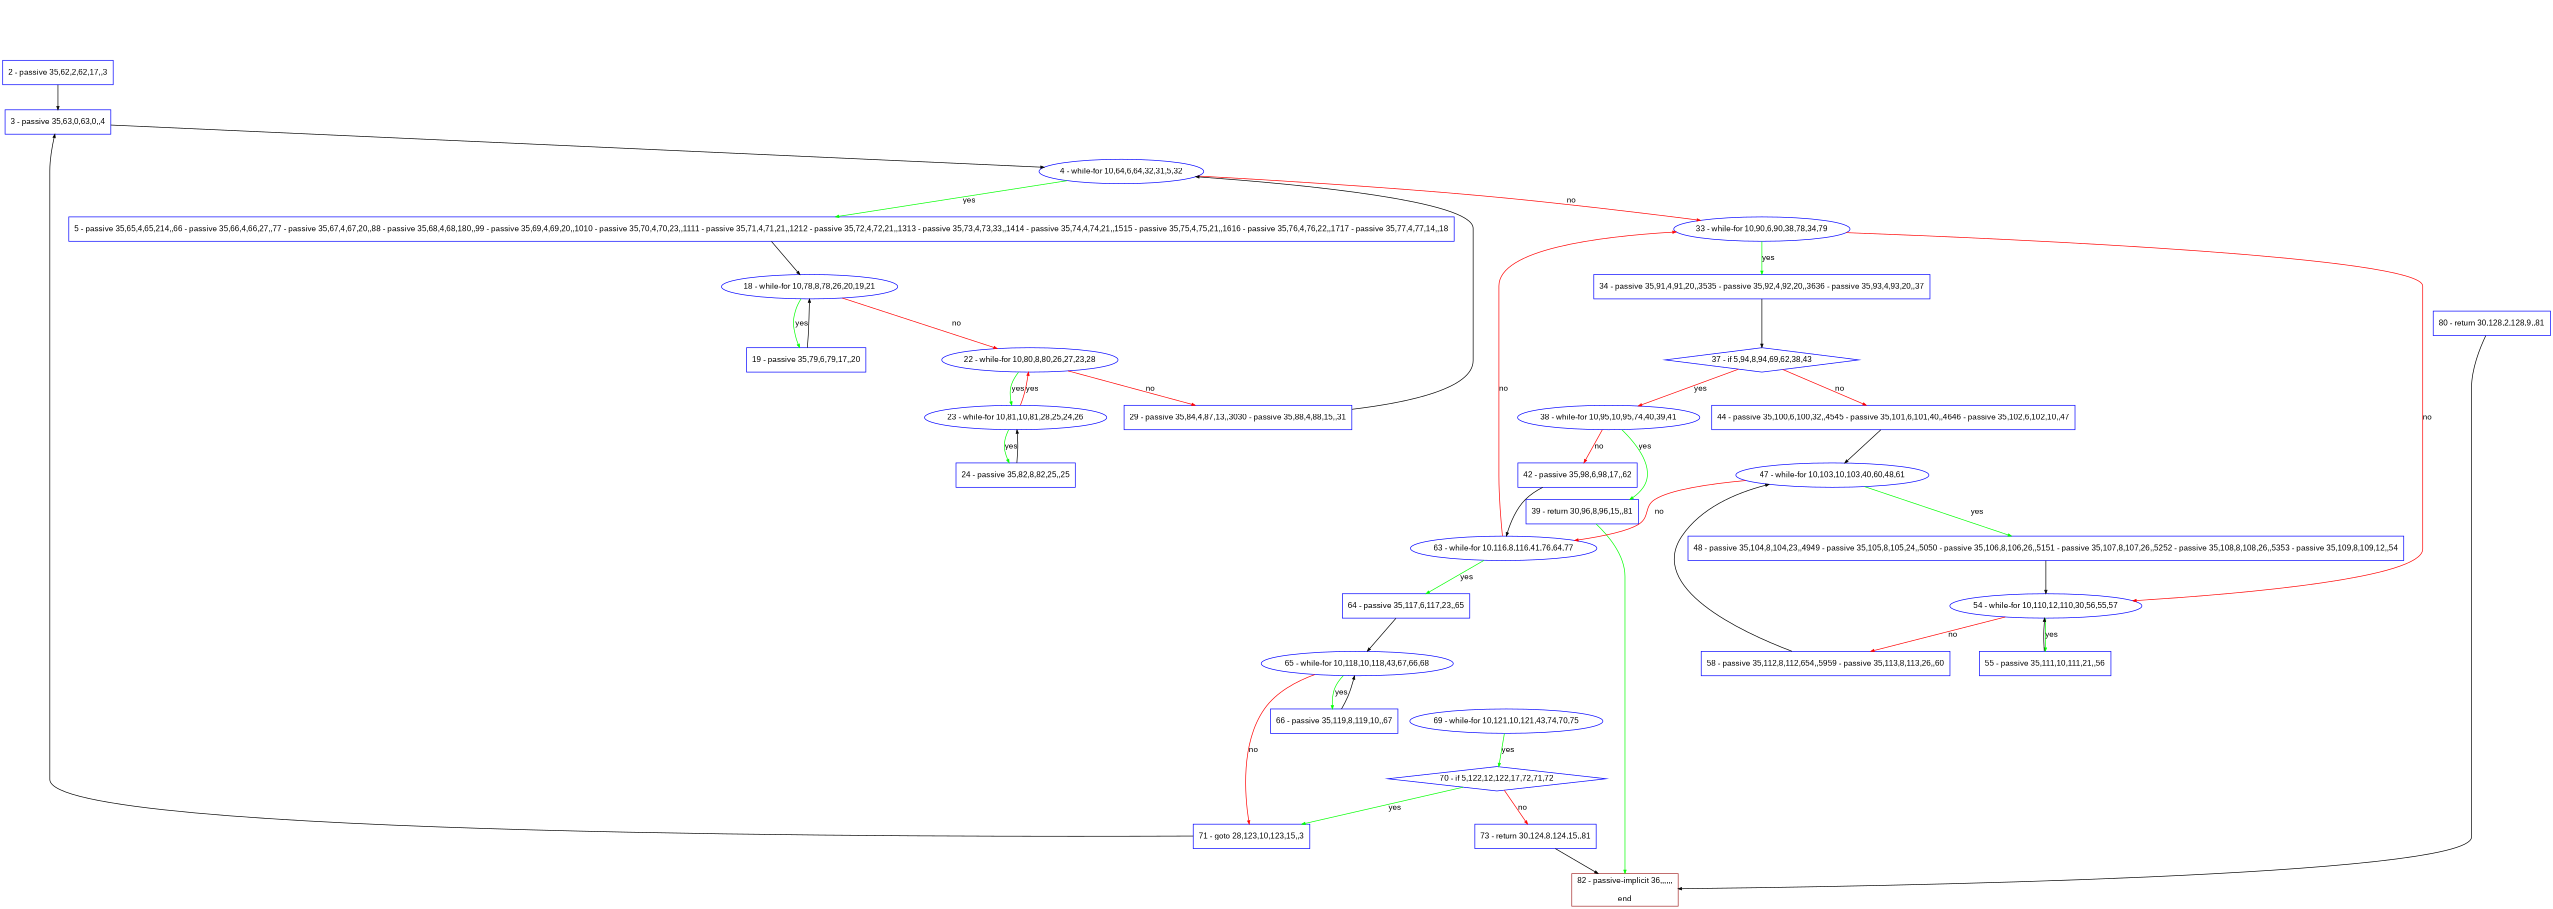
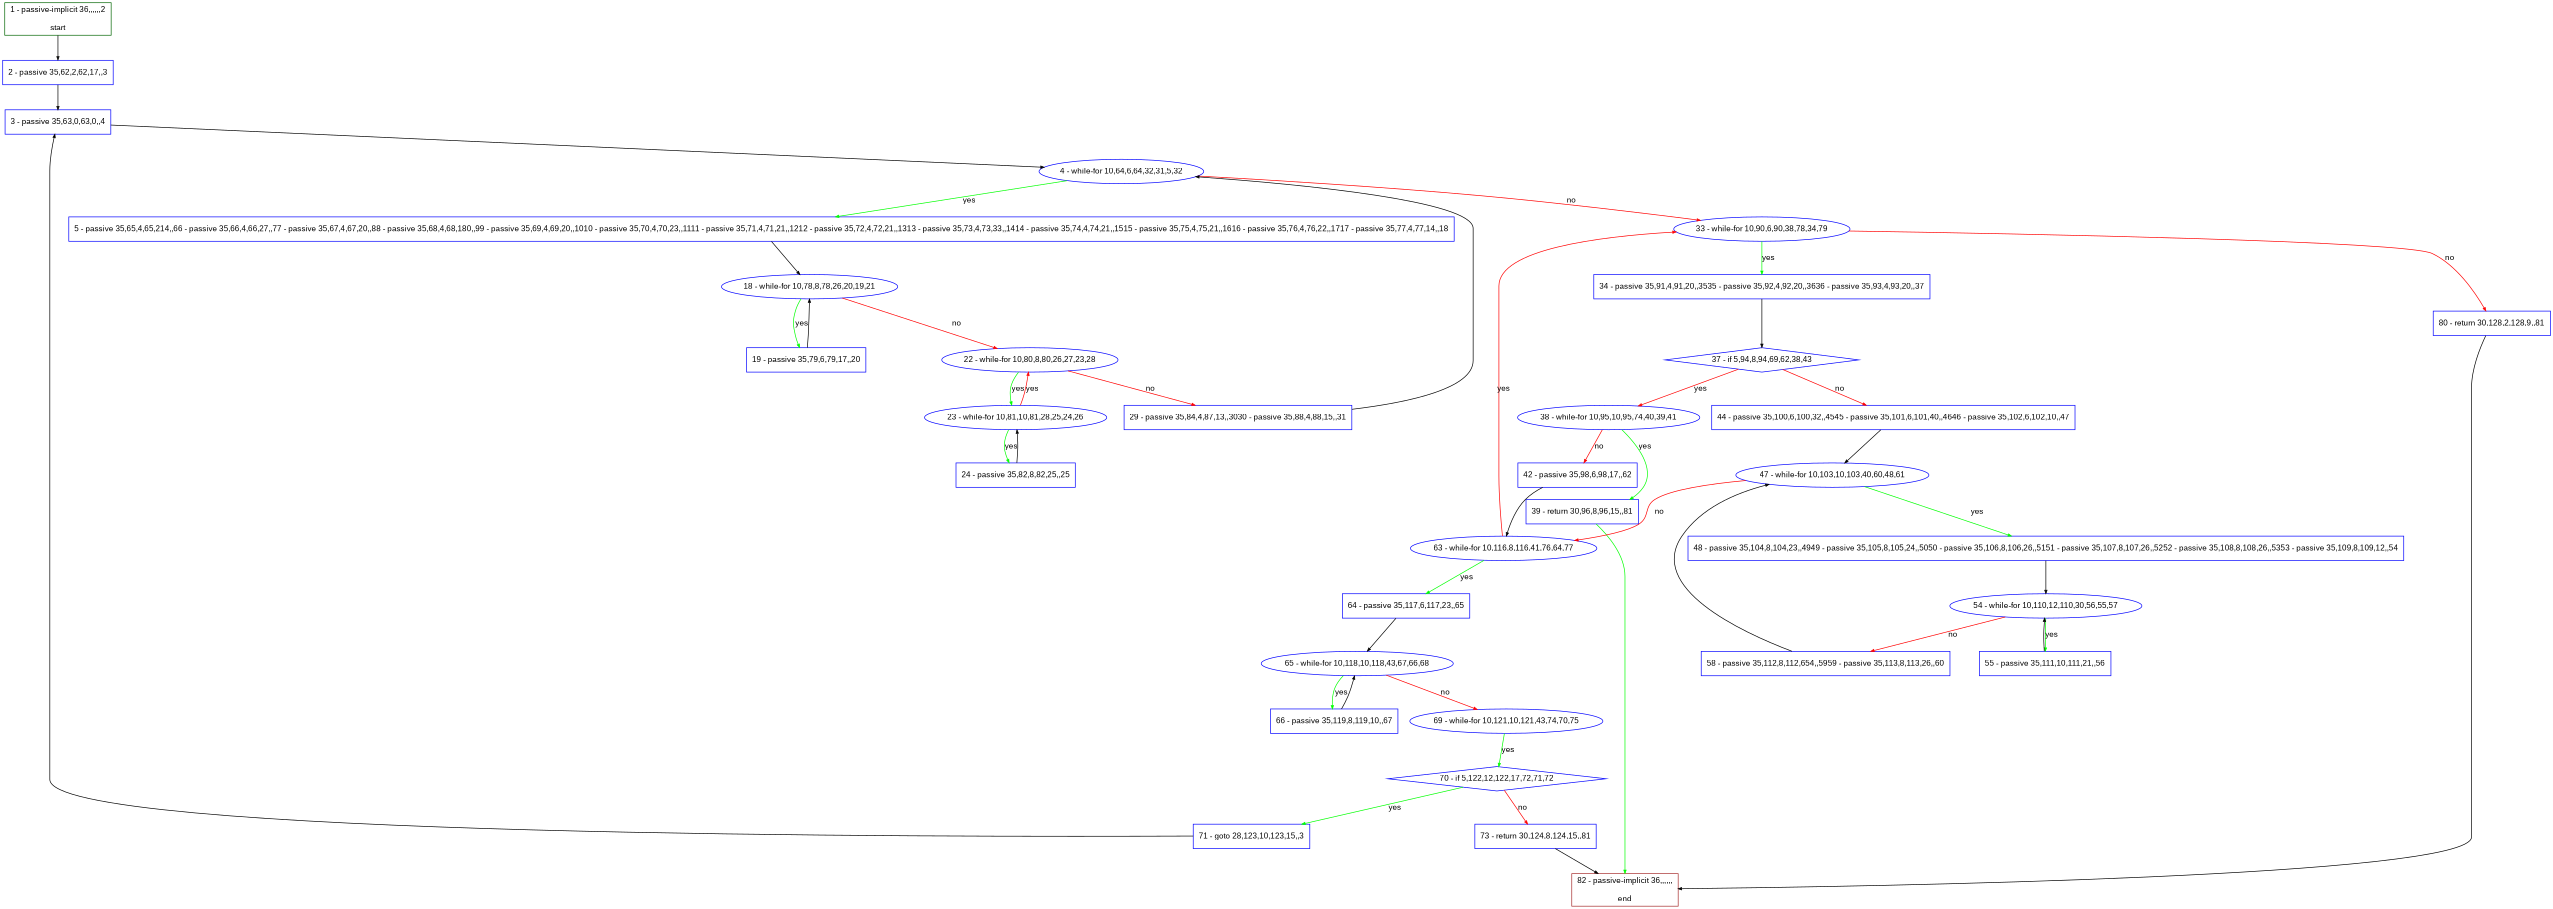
none -> (58, 19)
(2413, 280) -> (2179, 238)
(1504, 389) -> (1504, 389)
(1253, 733) -> (1430, 692)
